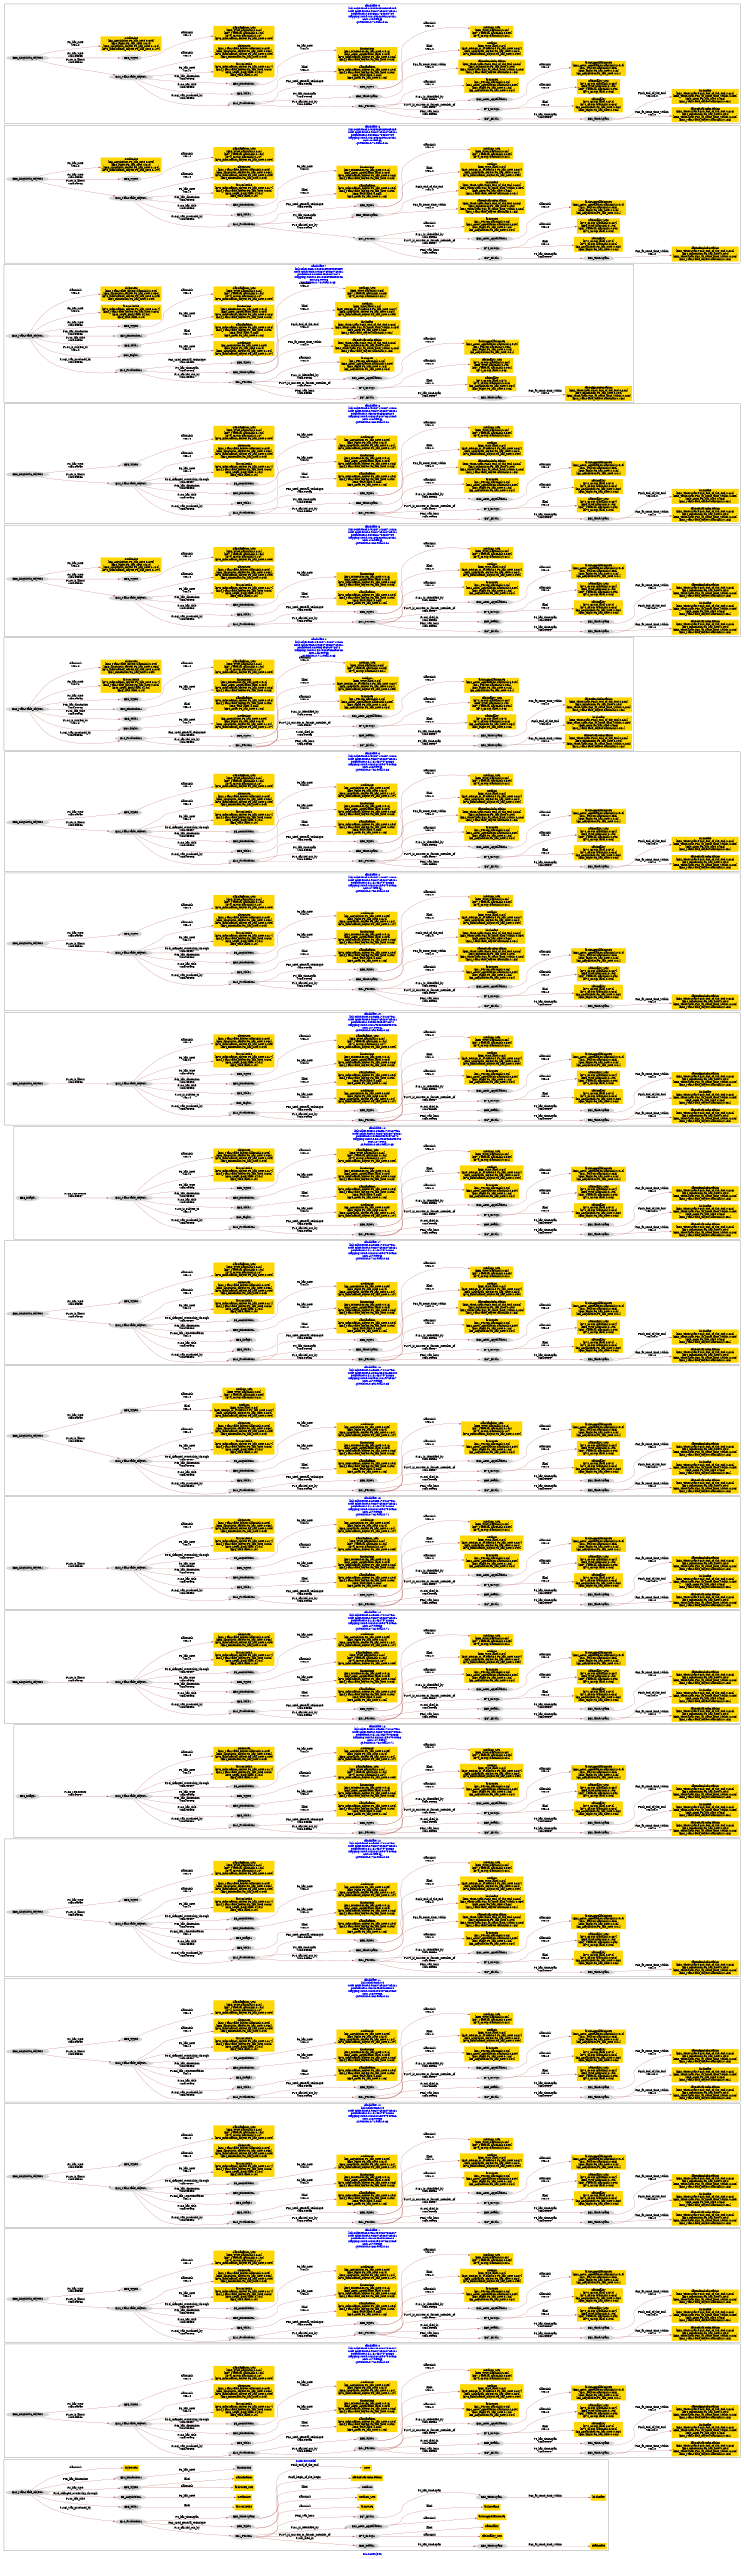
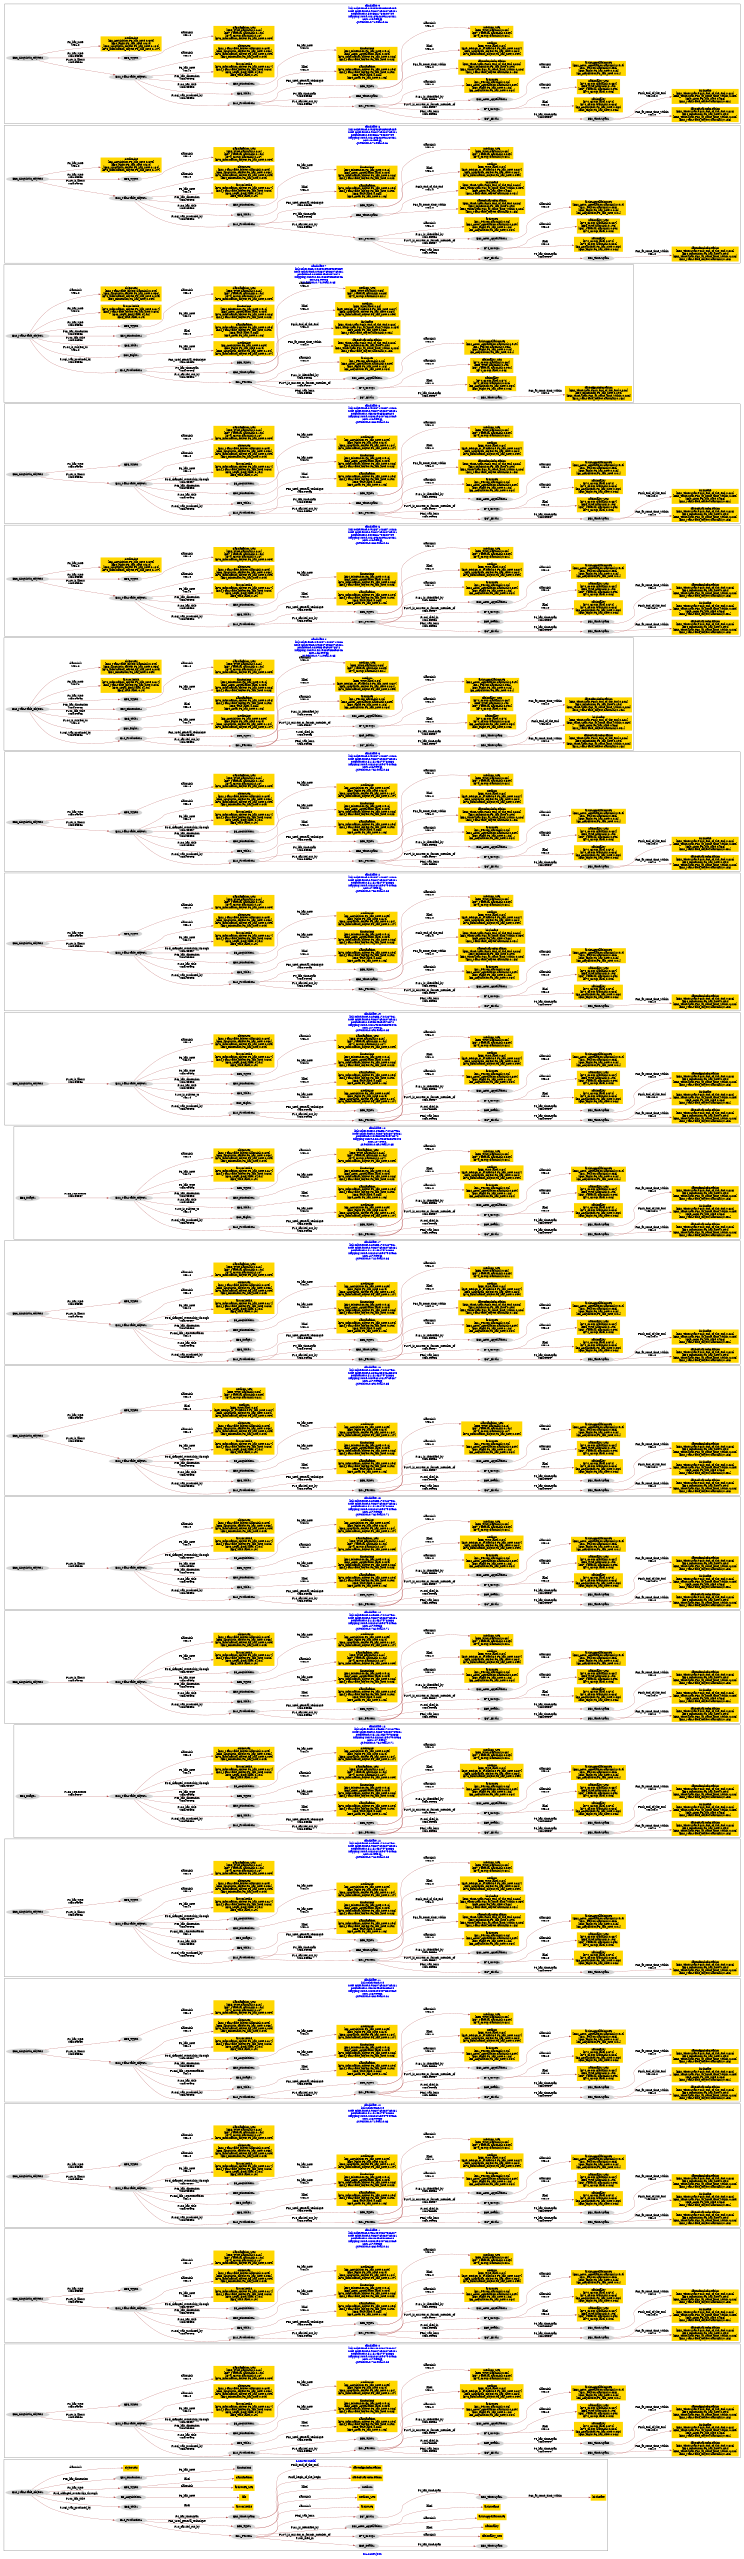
(367, 2468) -> (367, 2468)
(244, 2497) -> (244, 2497)
(598, 2546) -> none
